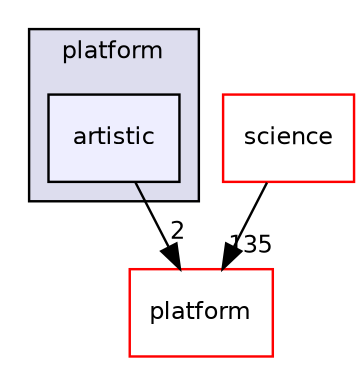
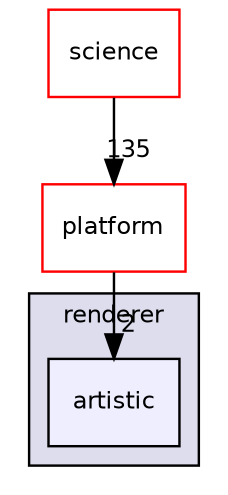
(114, 52) -> (114, 316)
(153, 216) -> (114, 308)
